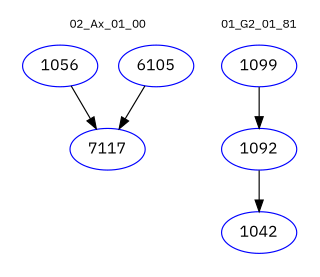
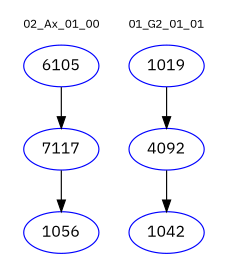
(259, 25) -> (167, 25)
(259, 66) -> (167, 66)
(81, 102) -> (61, 185)
(259, 149) -> (167, 149)
